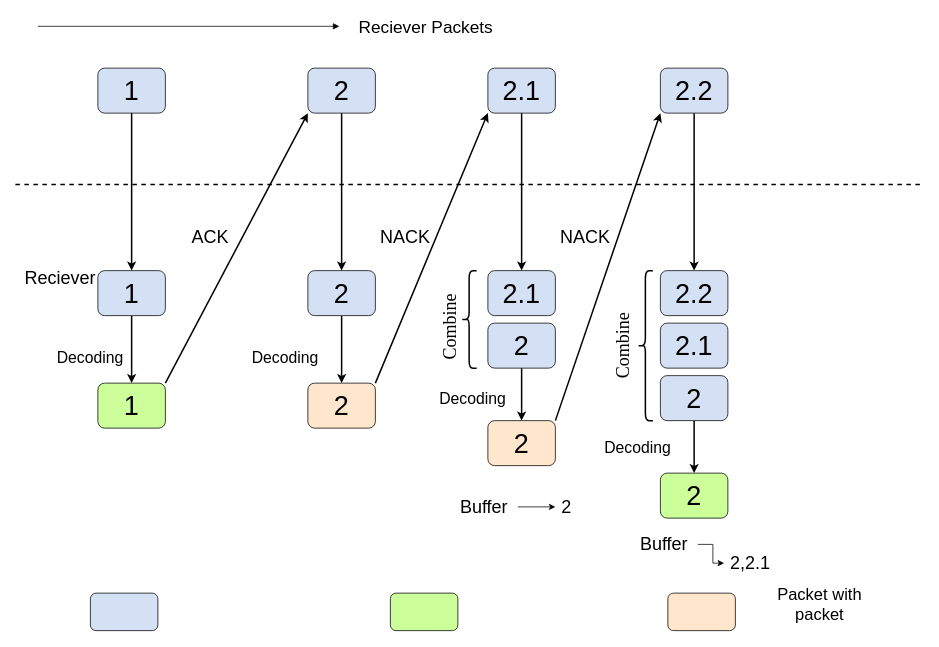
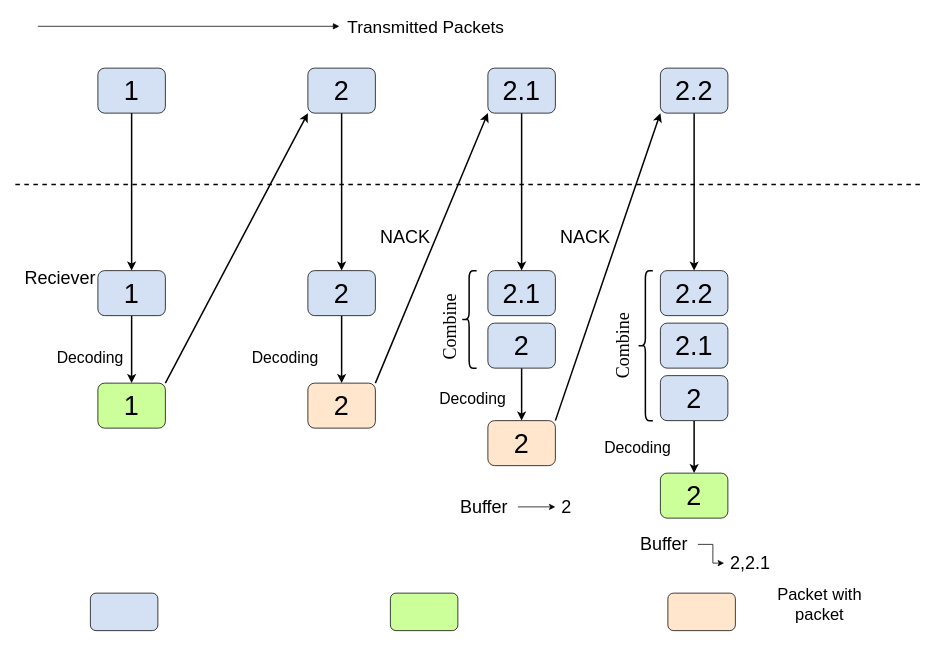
(426, 27) -> (426, 27)
(210, 237) -> none
